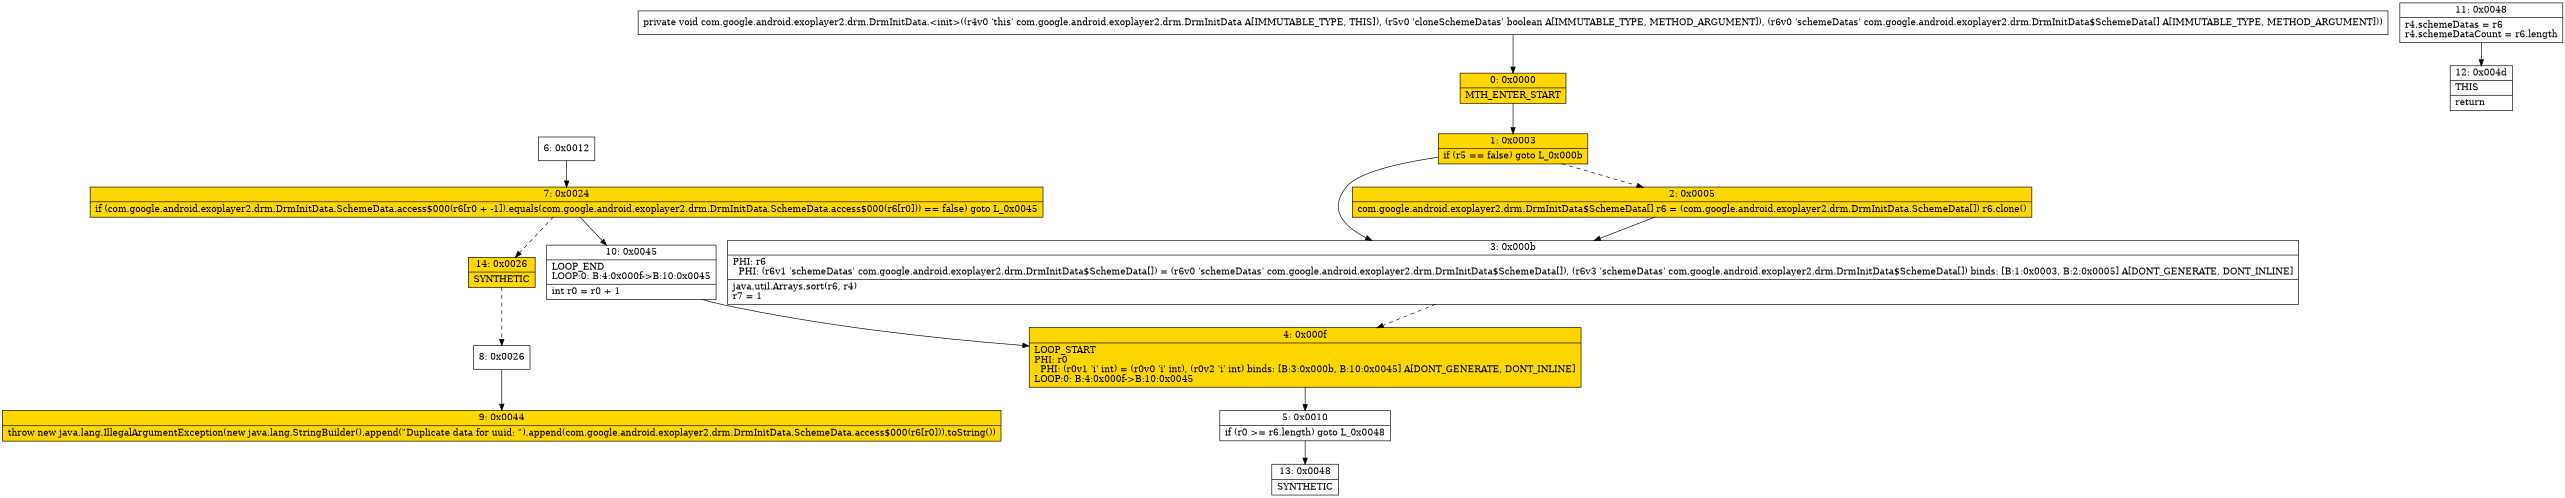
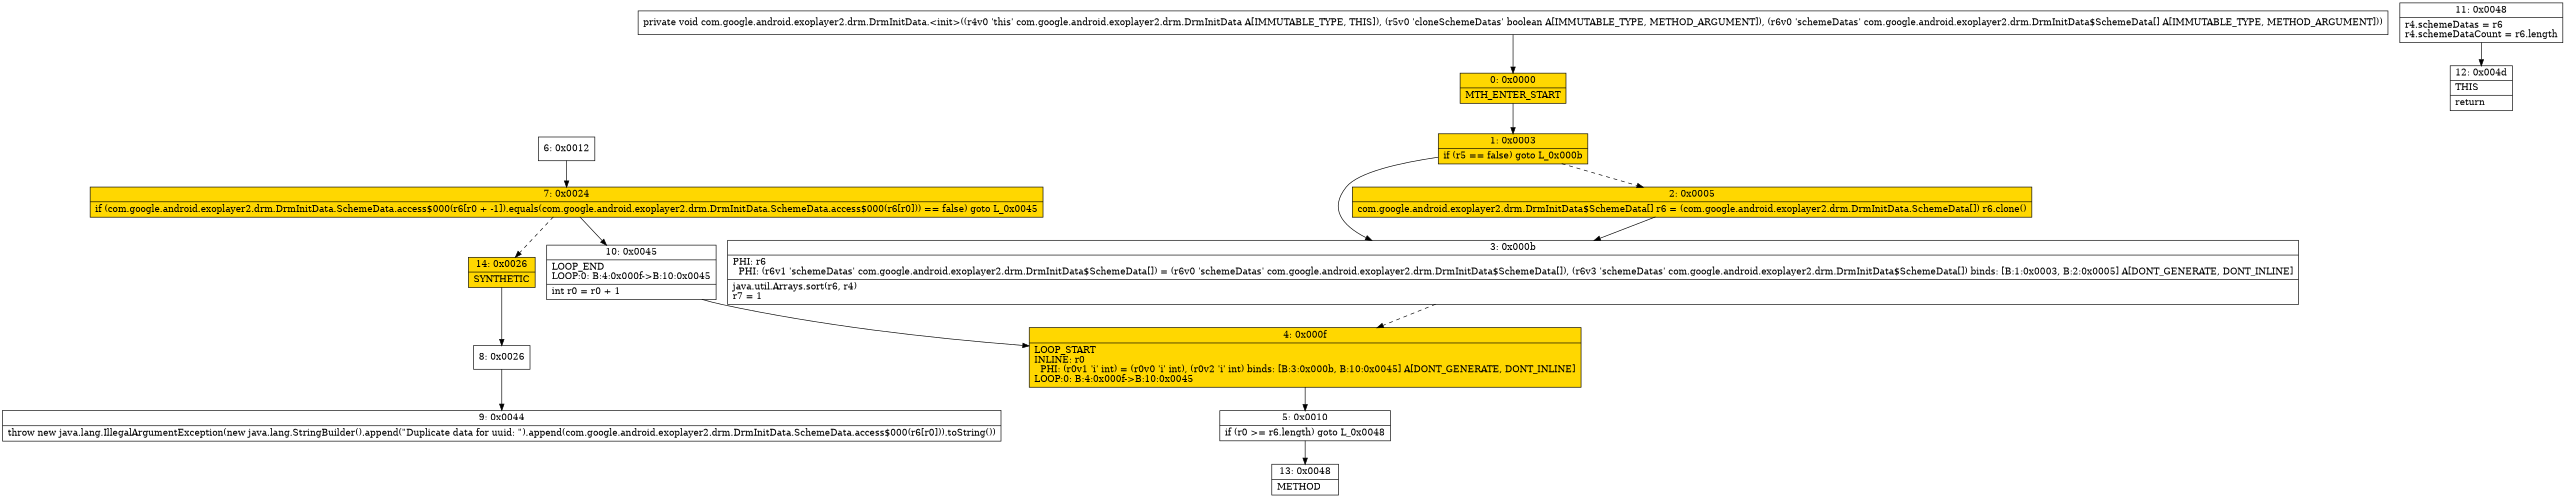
(502, 313) -> (502, 313)
(1053, 360) -> (1061, 360)
(502, 426) -> (502, 426)
(1305, 487) -> (1299, 487)
